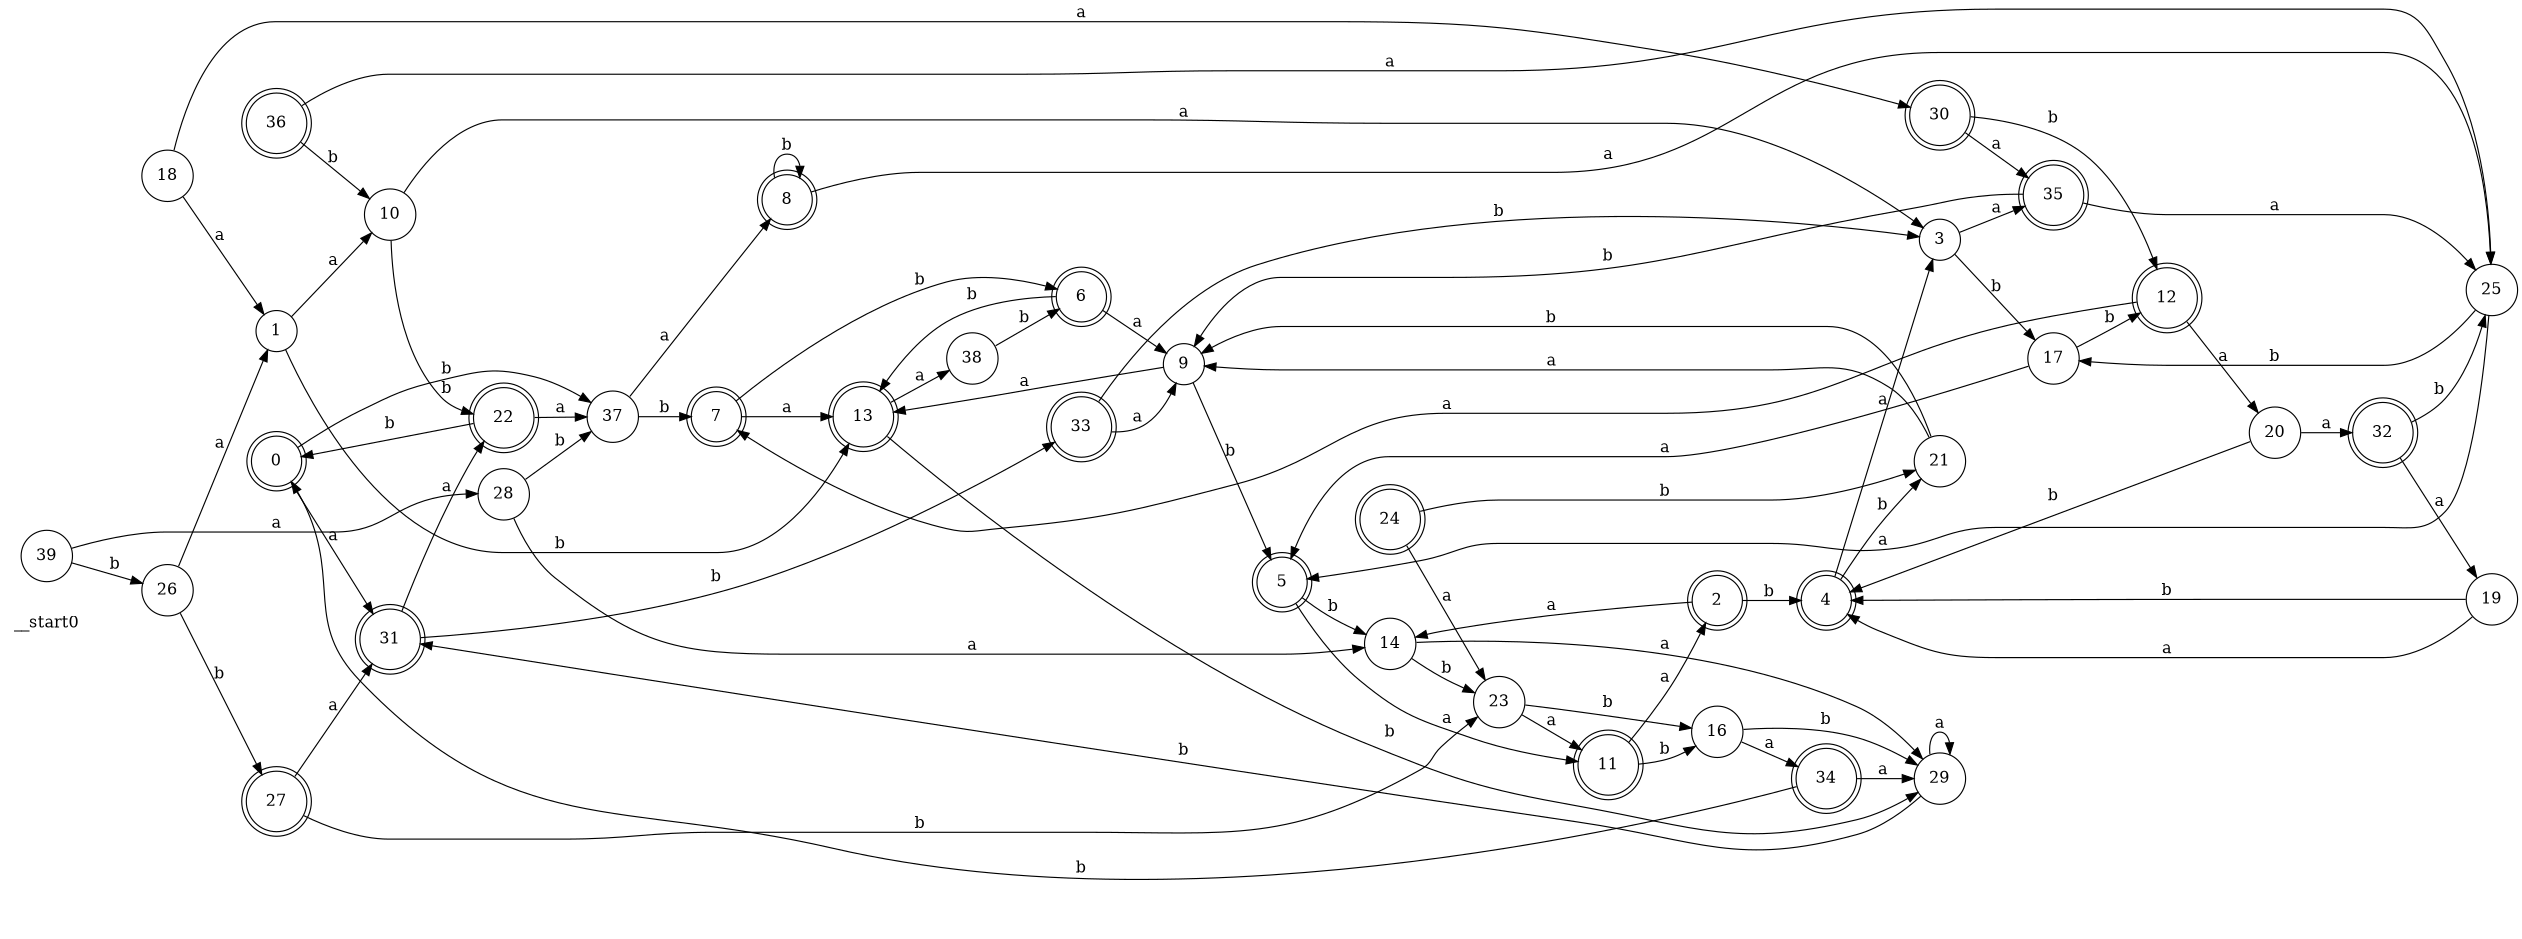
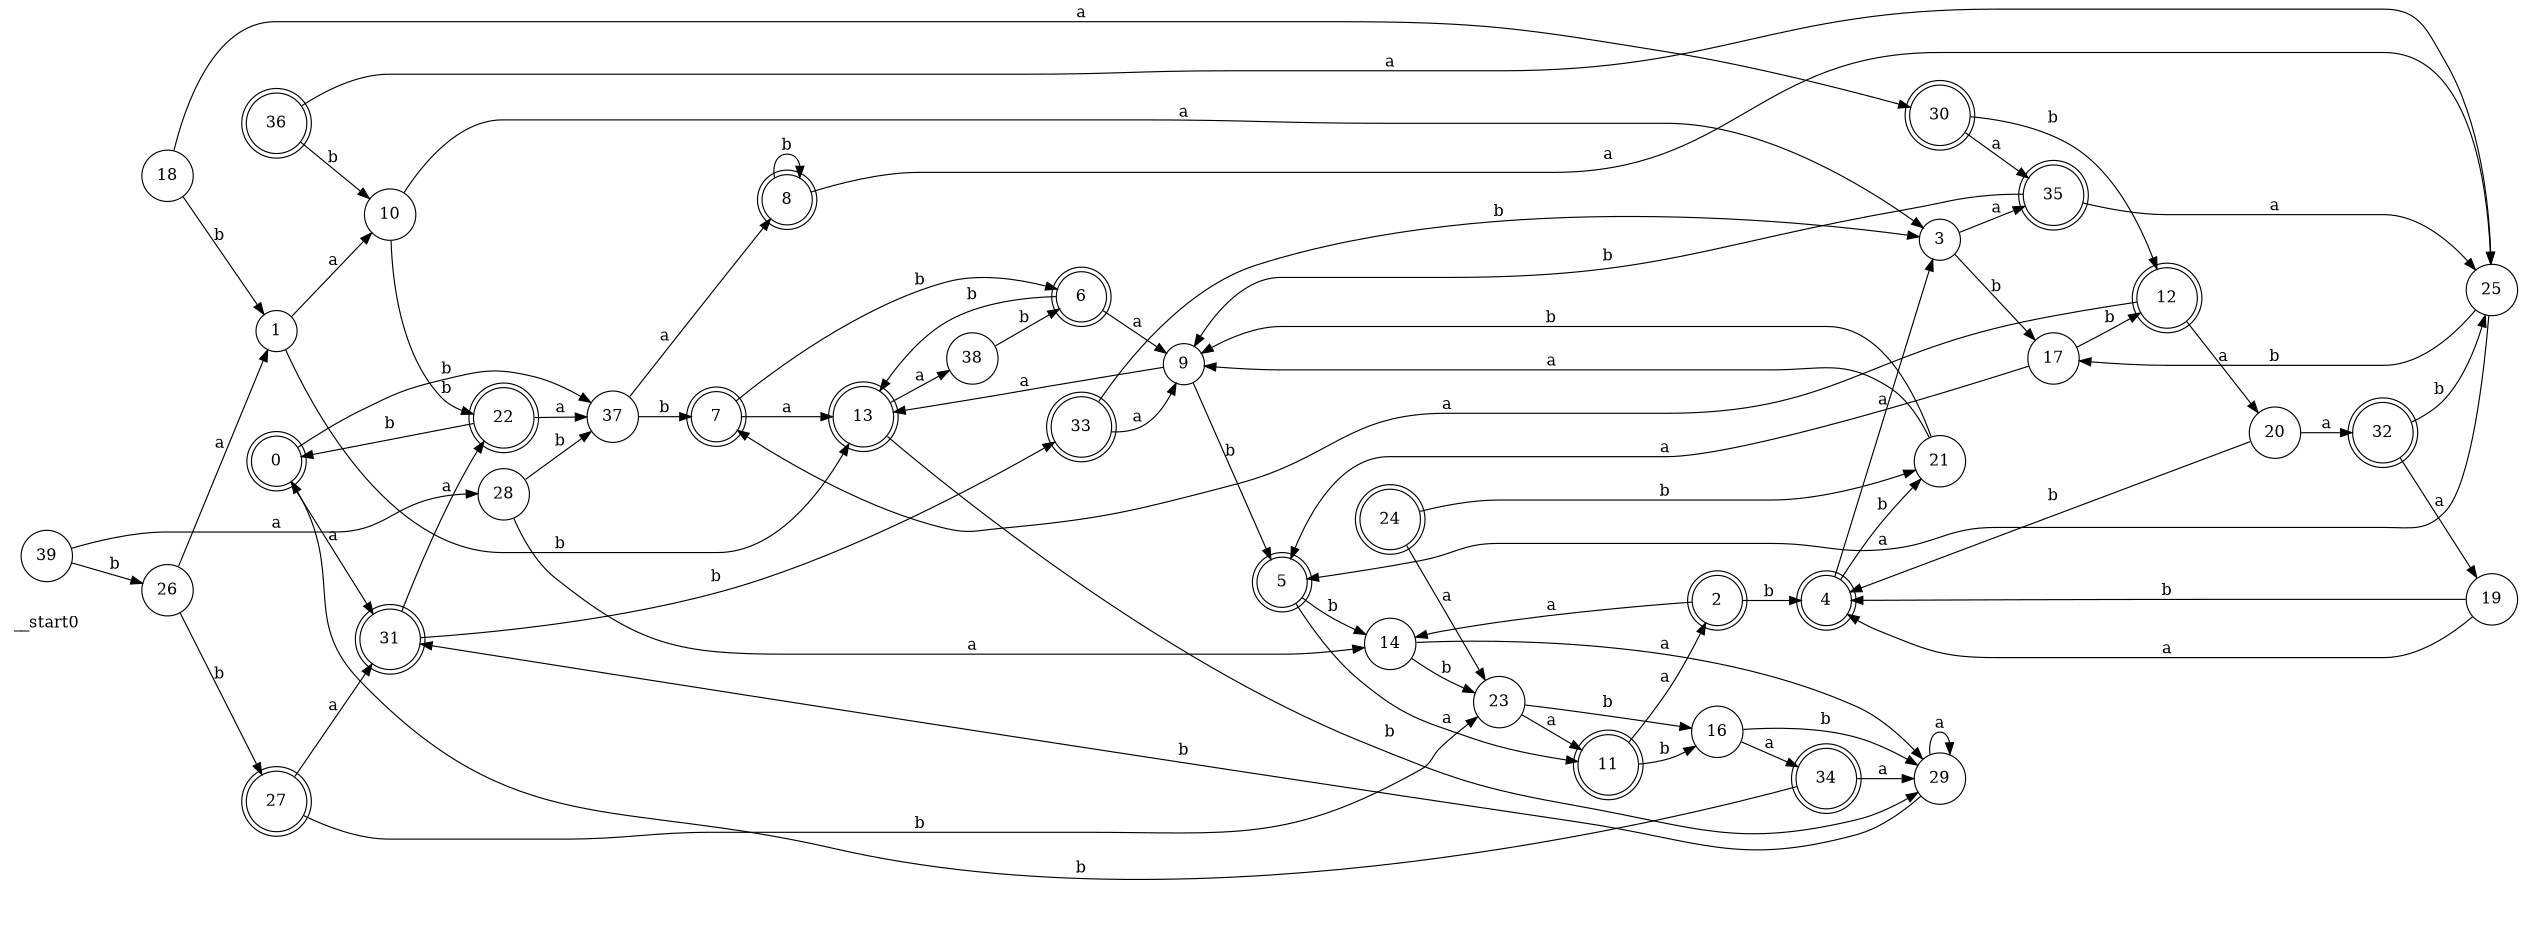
(220, 236) -> (220, 236)
